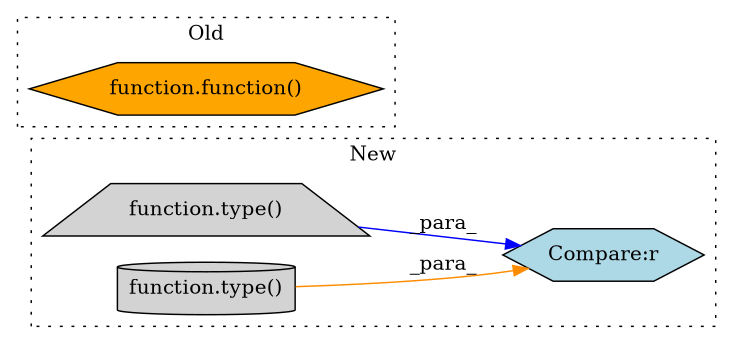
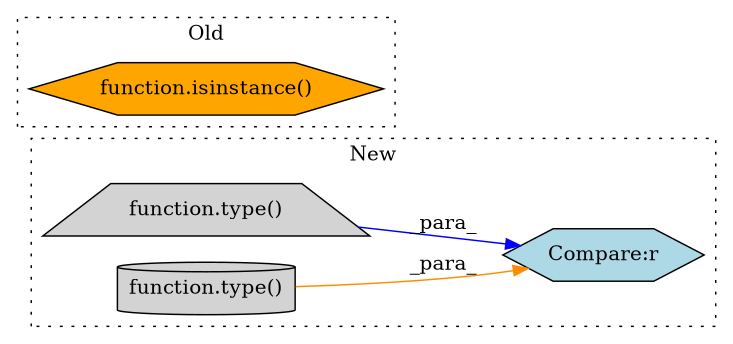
(206, 89) -> (206, 89)
